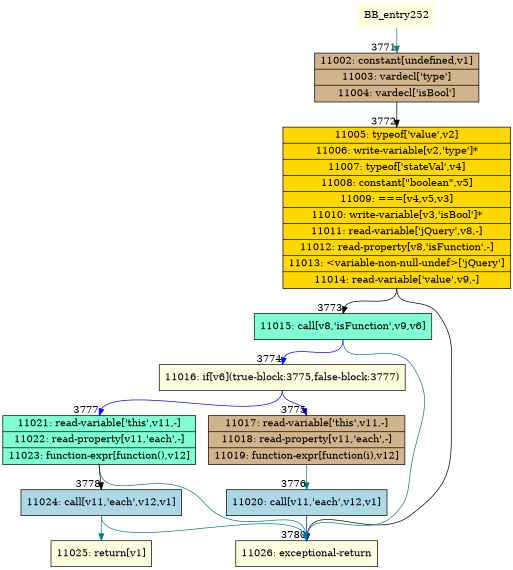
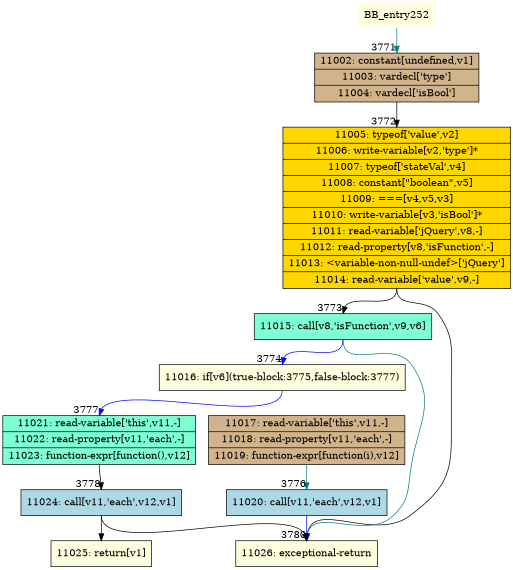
(291, 402) -> none
(201, 499) -> none
(101, 525) -> (101, 525)
(201, 529) -> (201, 529)
